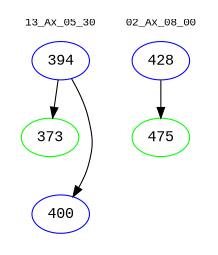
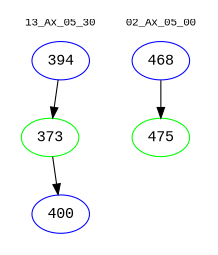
(161, 23) -> (161, 23)
(161, 61) -> (161, 61)
(91, 132) -> (55, 170)
